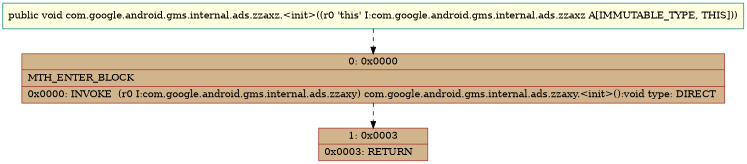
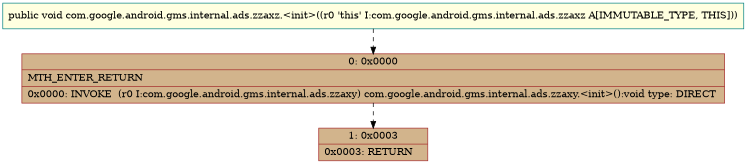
(81, 78) -> (85, 78)
